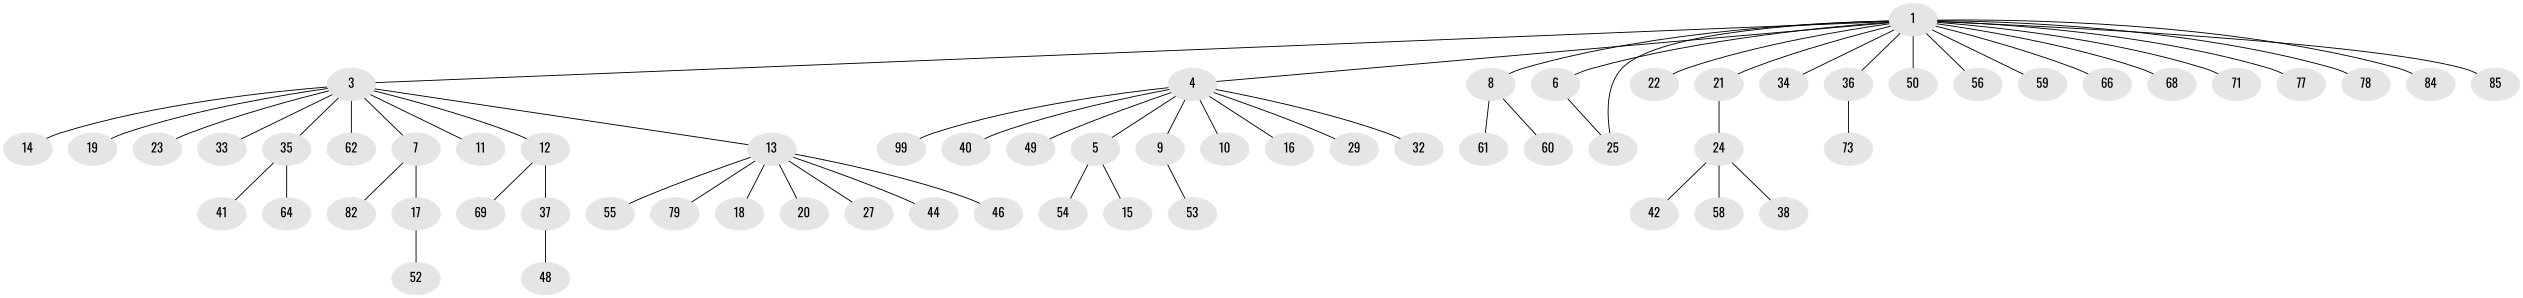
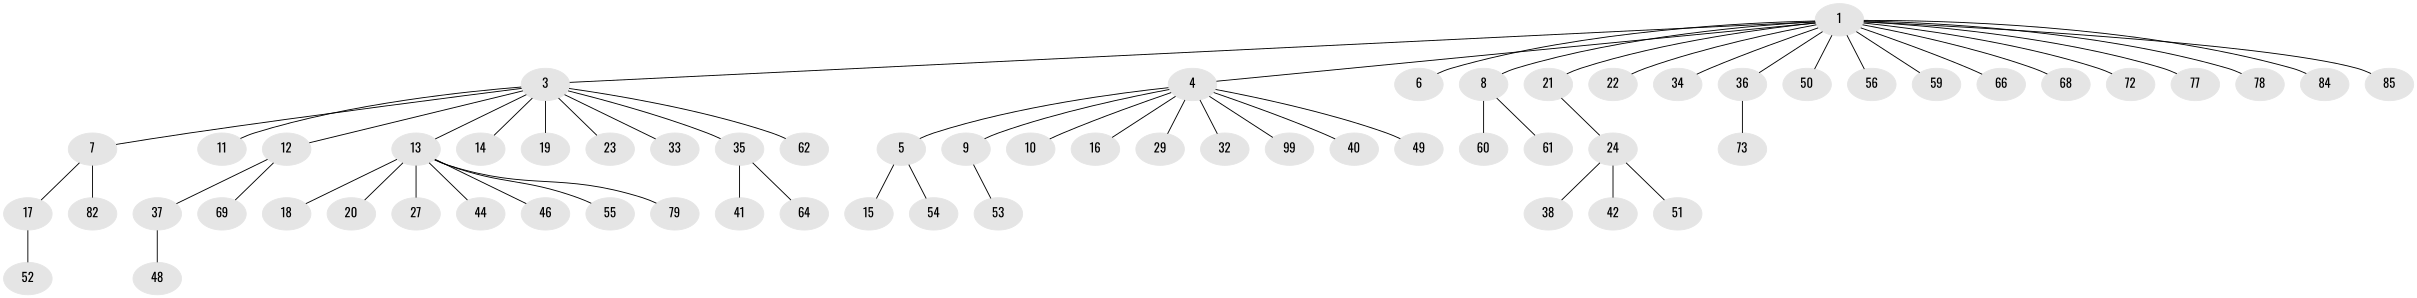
(2237, 84) -> (2131, 84)
(1613, 149) -> none
(1719, 214) -> (1678, 214)
